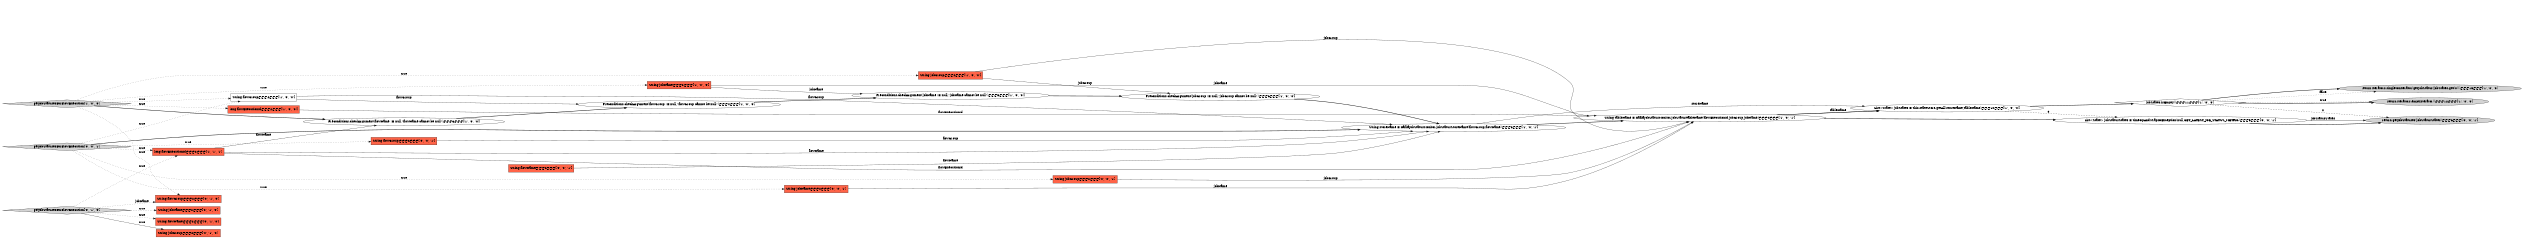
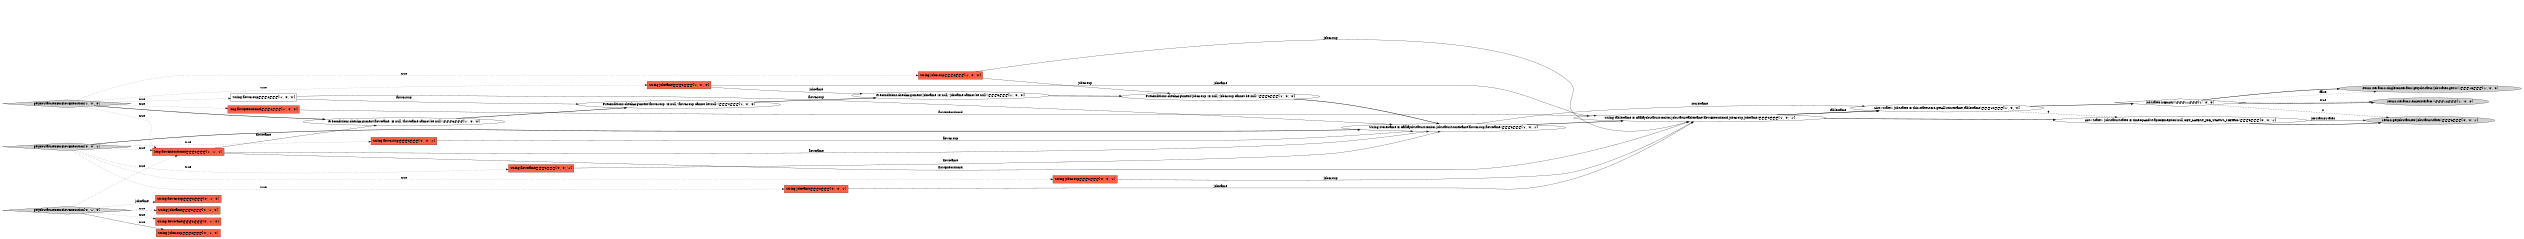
(159, 123) -> (290, 173)
(132, 142) -> (129, 116)
